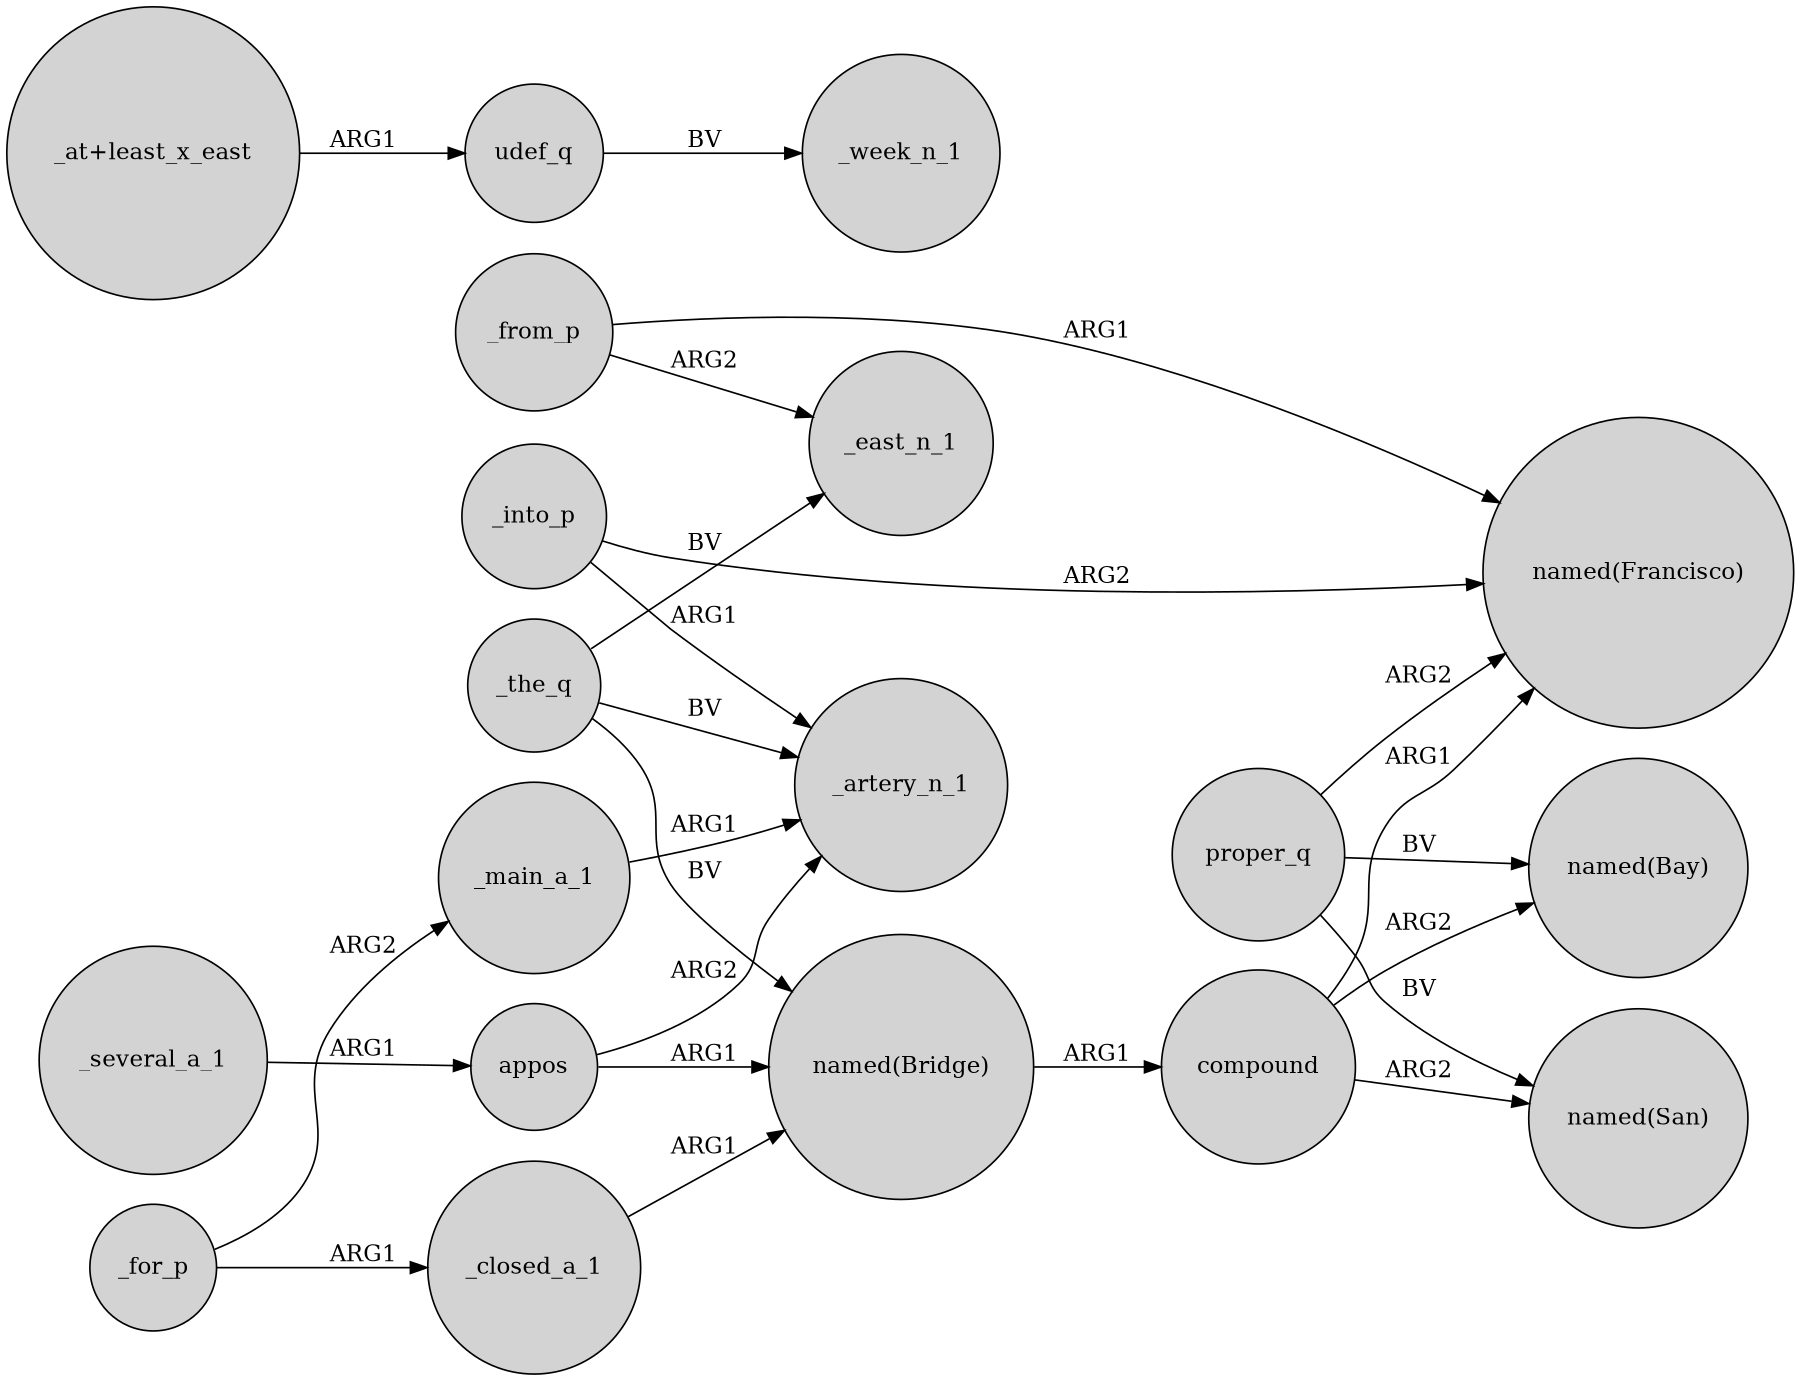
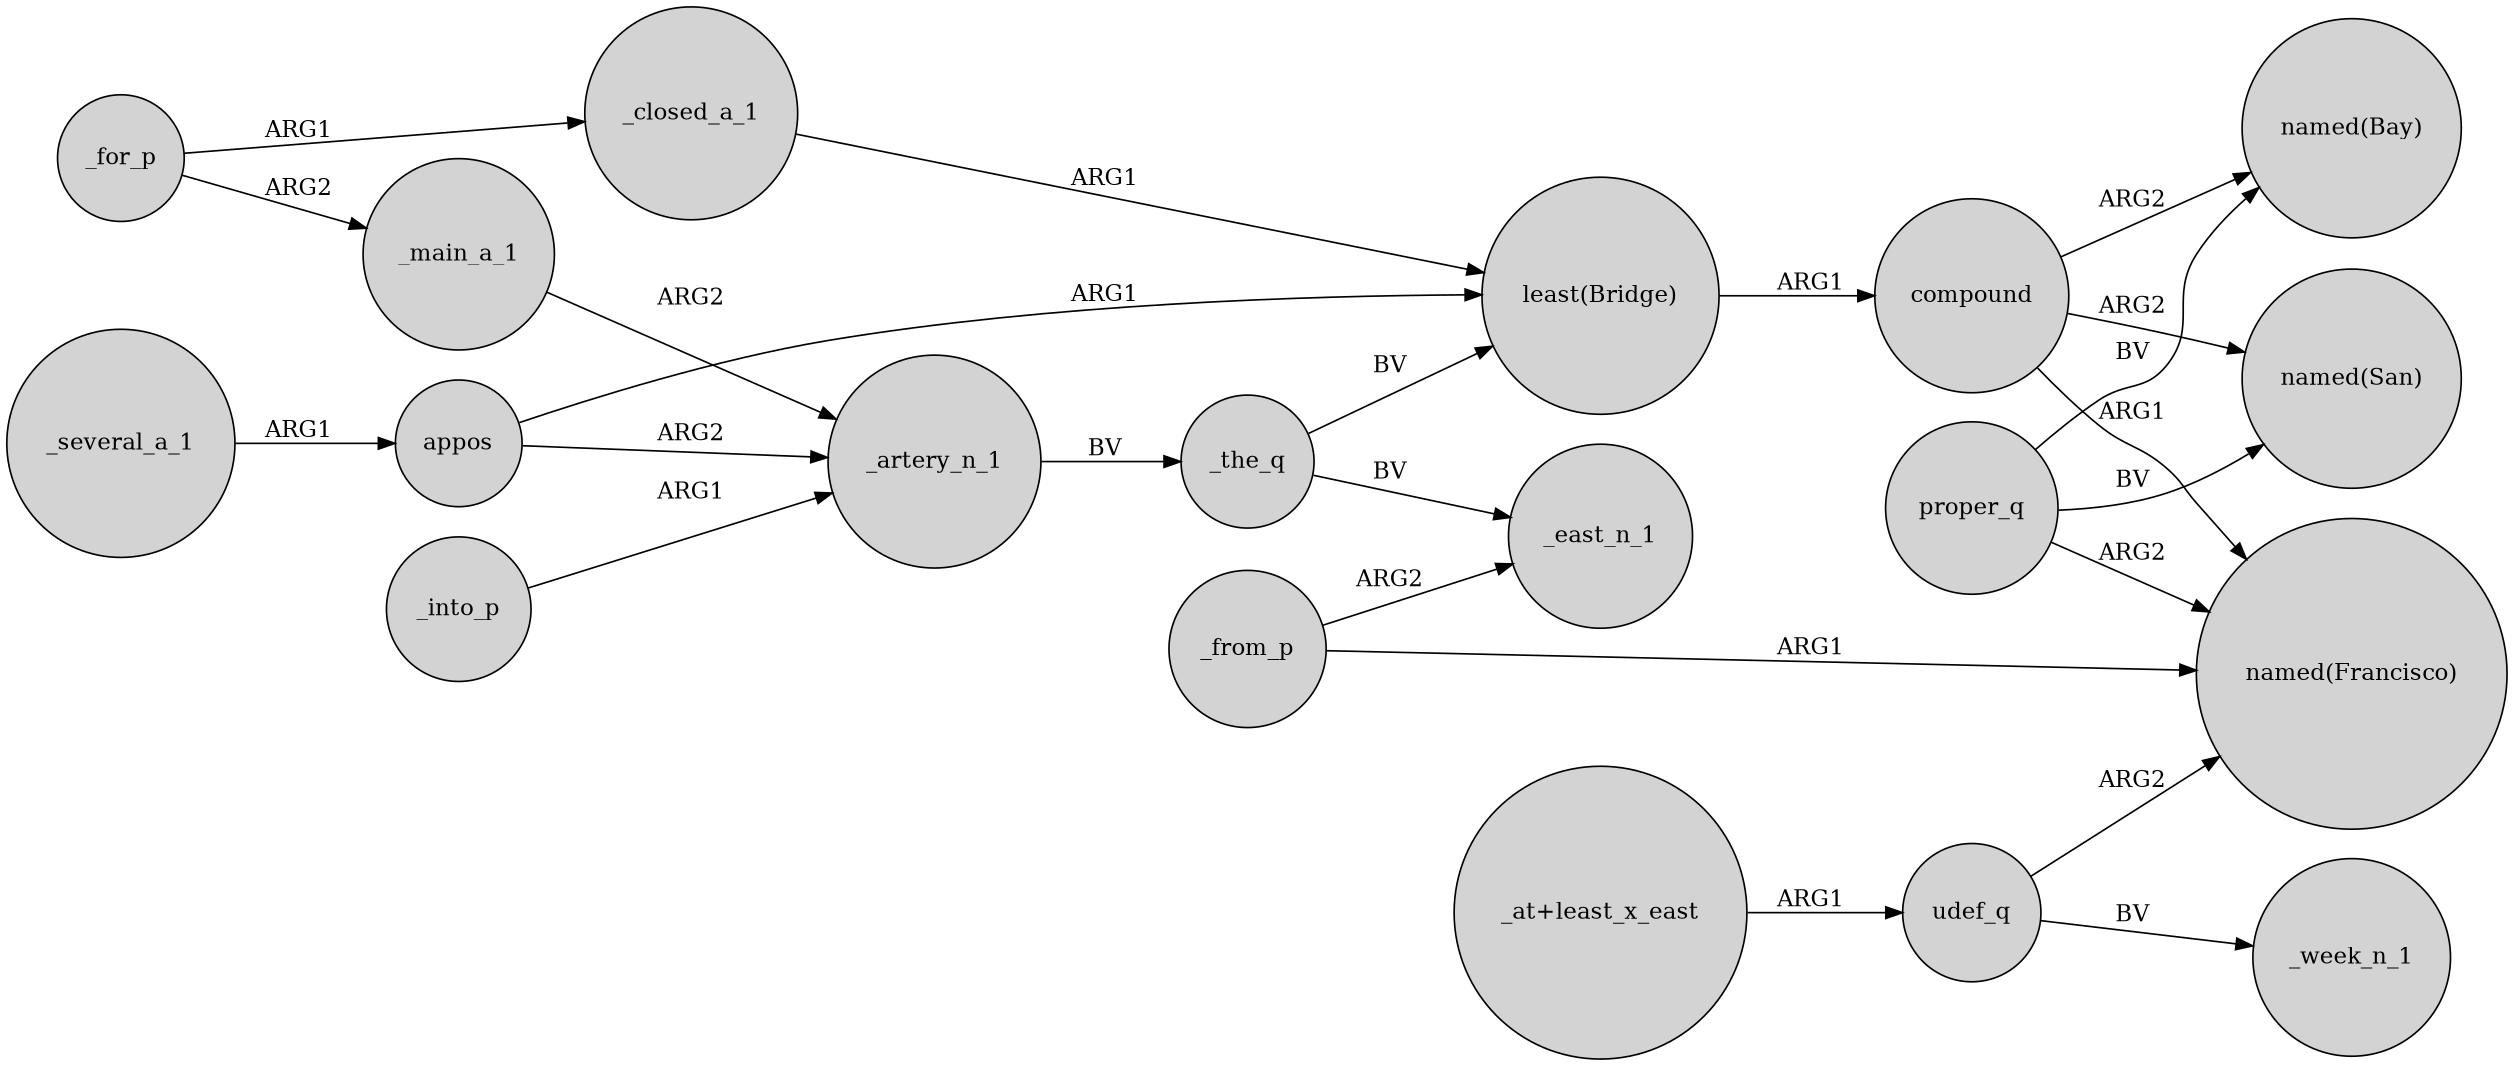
(1033, 589) -> (2118, 821)
(690, 728) -> (1103, 462)
(705, 826) -> (691, 298)
(901, 1067) -> (1601, 296)
